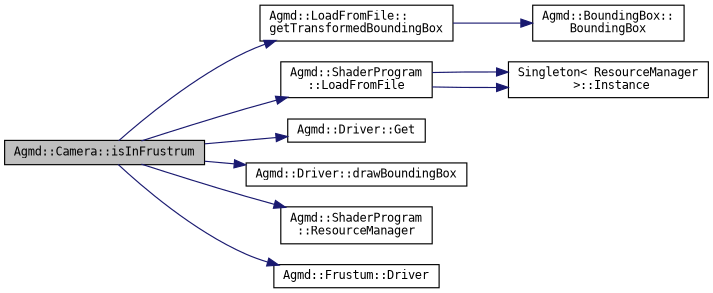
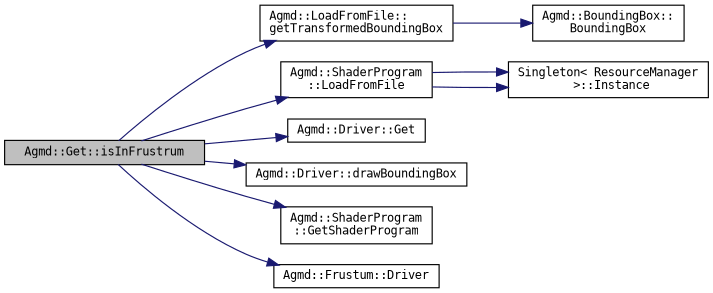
(105, 153) -> (105, 153)
(356, 225) -> (356, 225)
